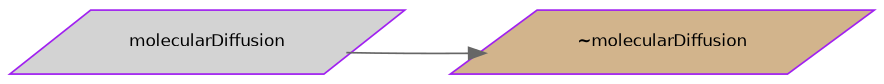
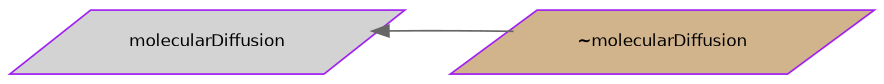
(407, 53) -> (451, 31)
